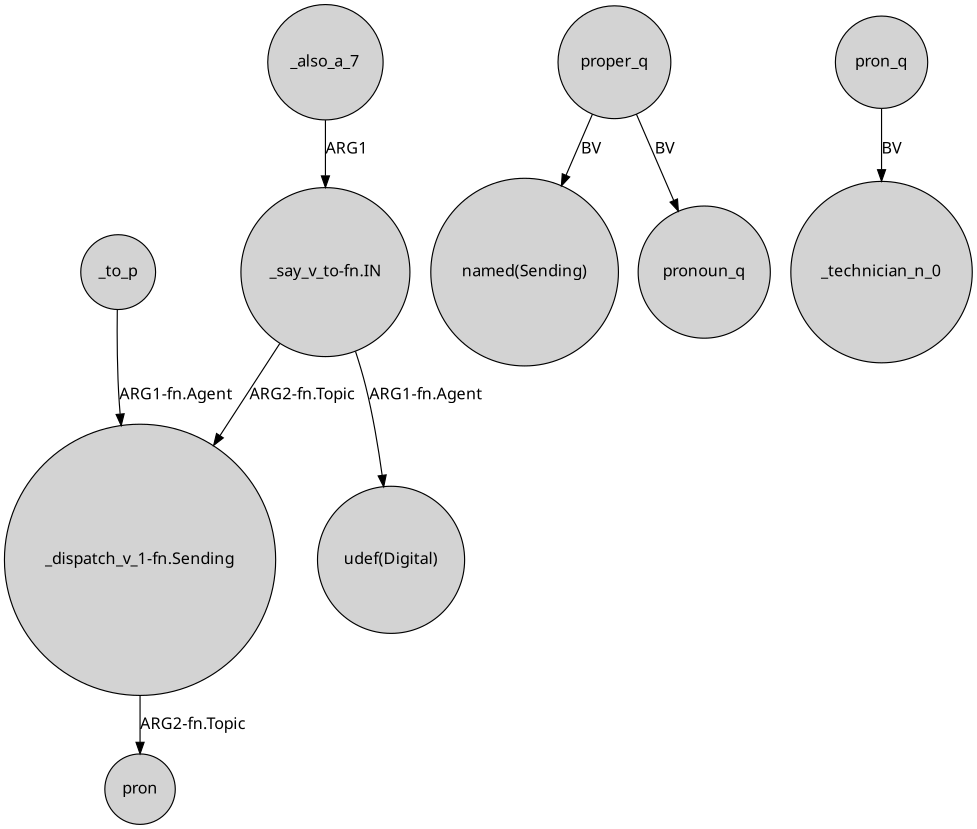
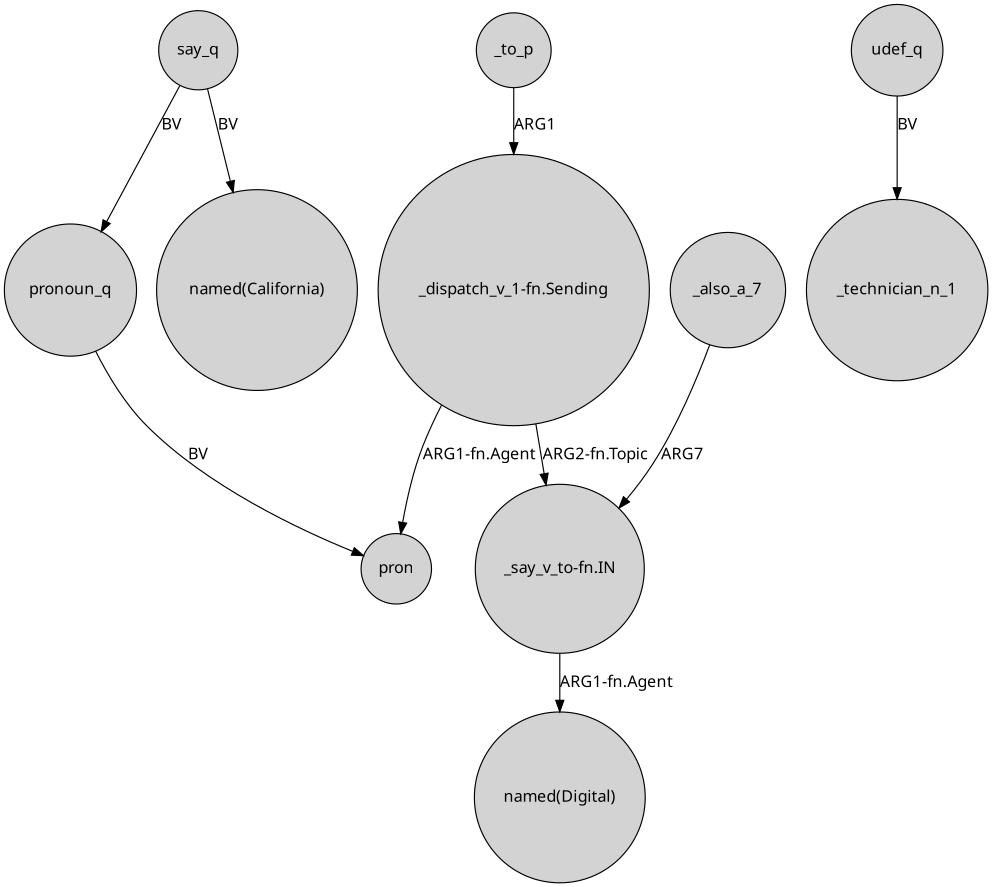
(614, 62) -> (198, 50)
(882, 62) -> (897, 50)
(347, 149) -> (682, 455)
(525, 272) -> (257, 290)
(882, 272) -> (897, 290)
(250, 390) -> (540, 449)
(176, 395) -> (535, 125)
none -> (205, 474)
(391, 560) -> (560, 797)
(193, 725) -> (480, 455)
